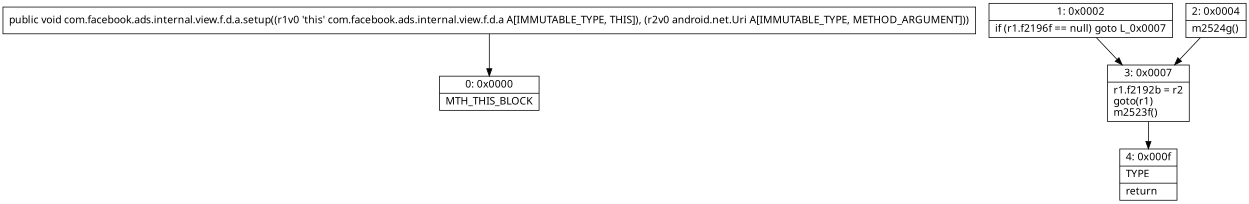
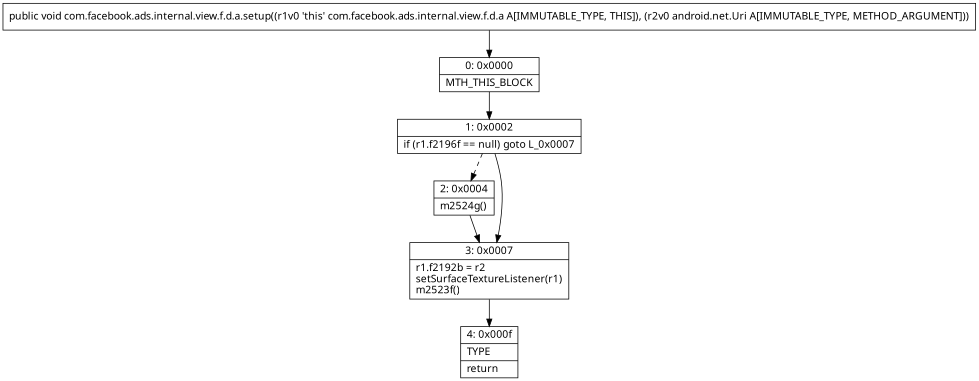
(1134, 101) -> (489, 279)
none -> (489, 102)
none -> (478, 164)
